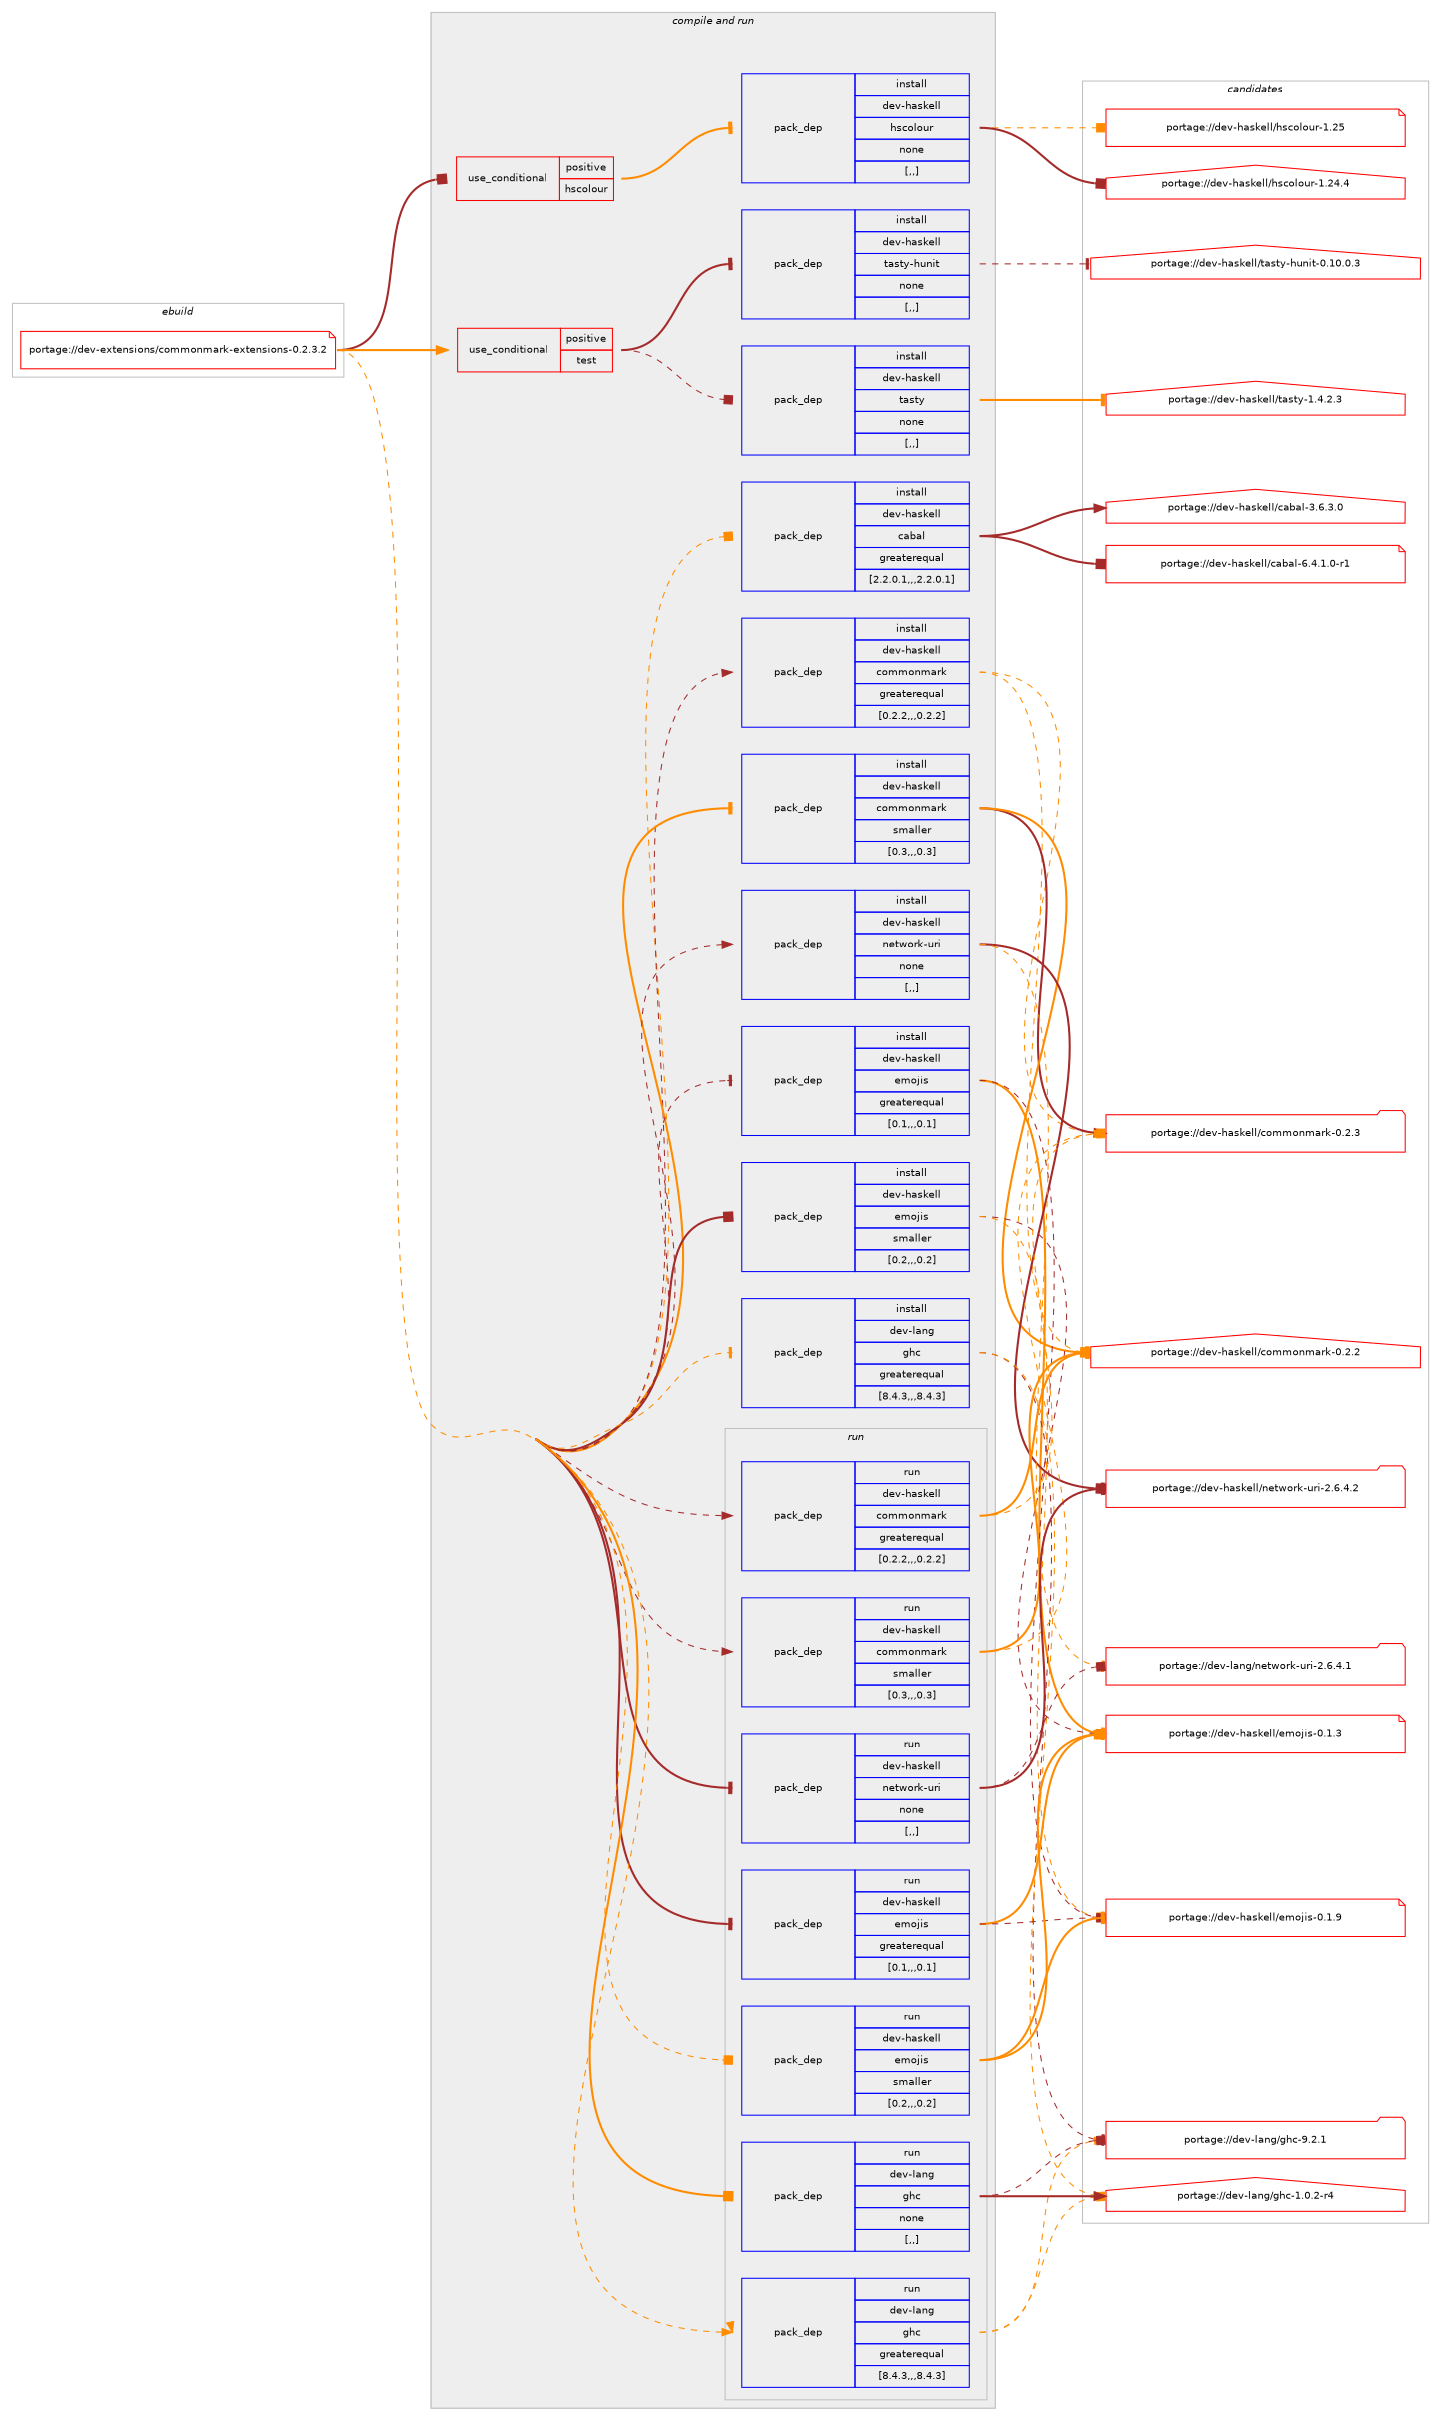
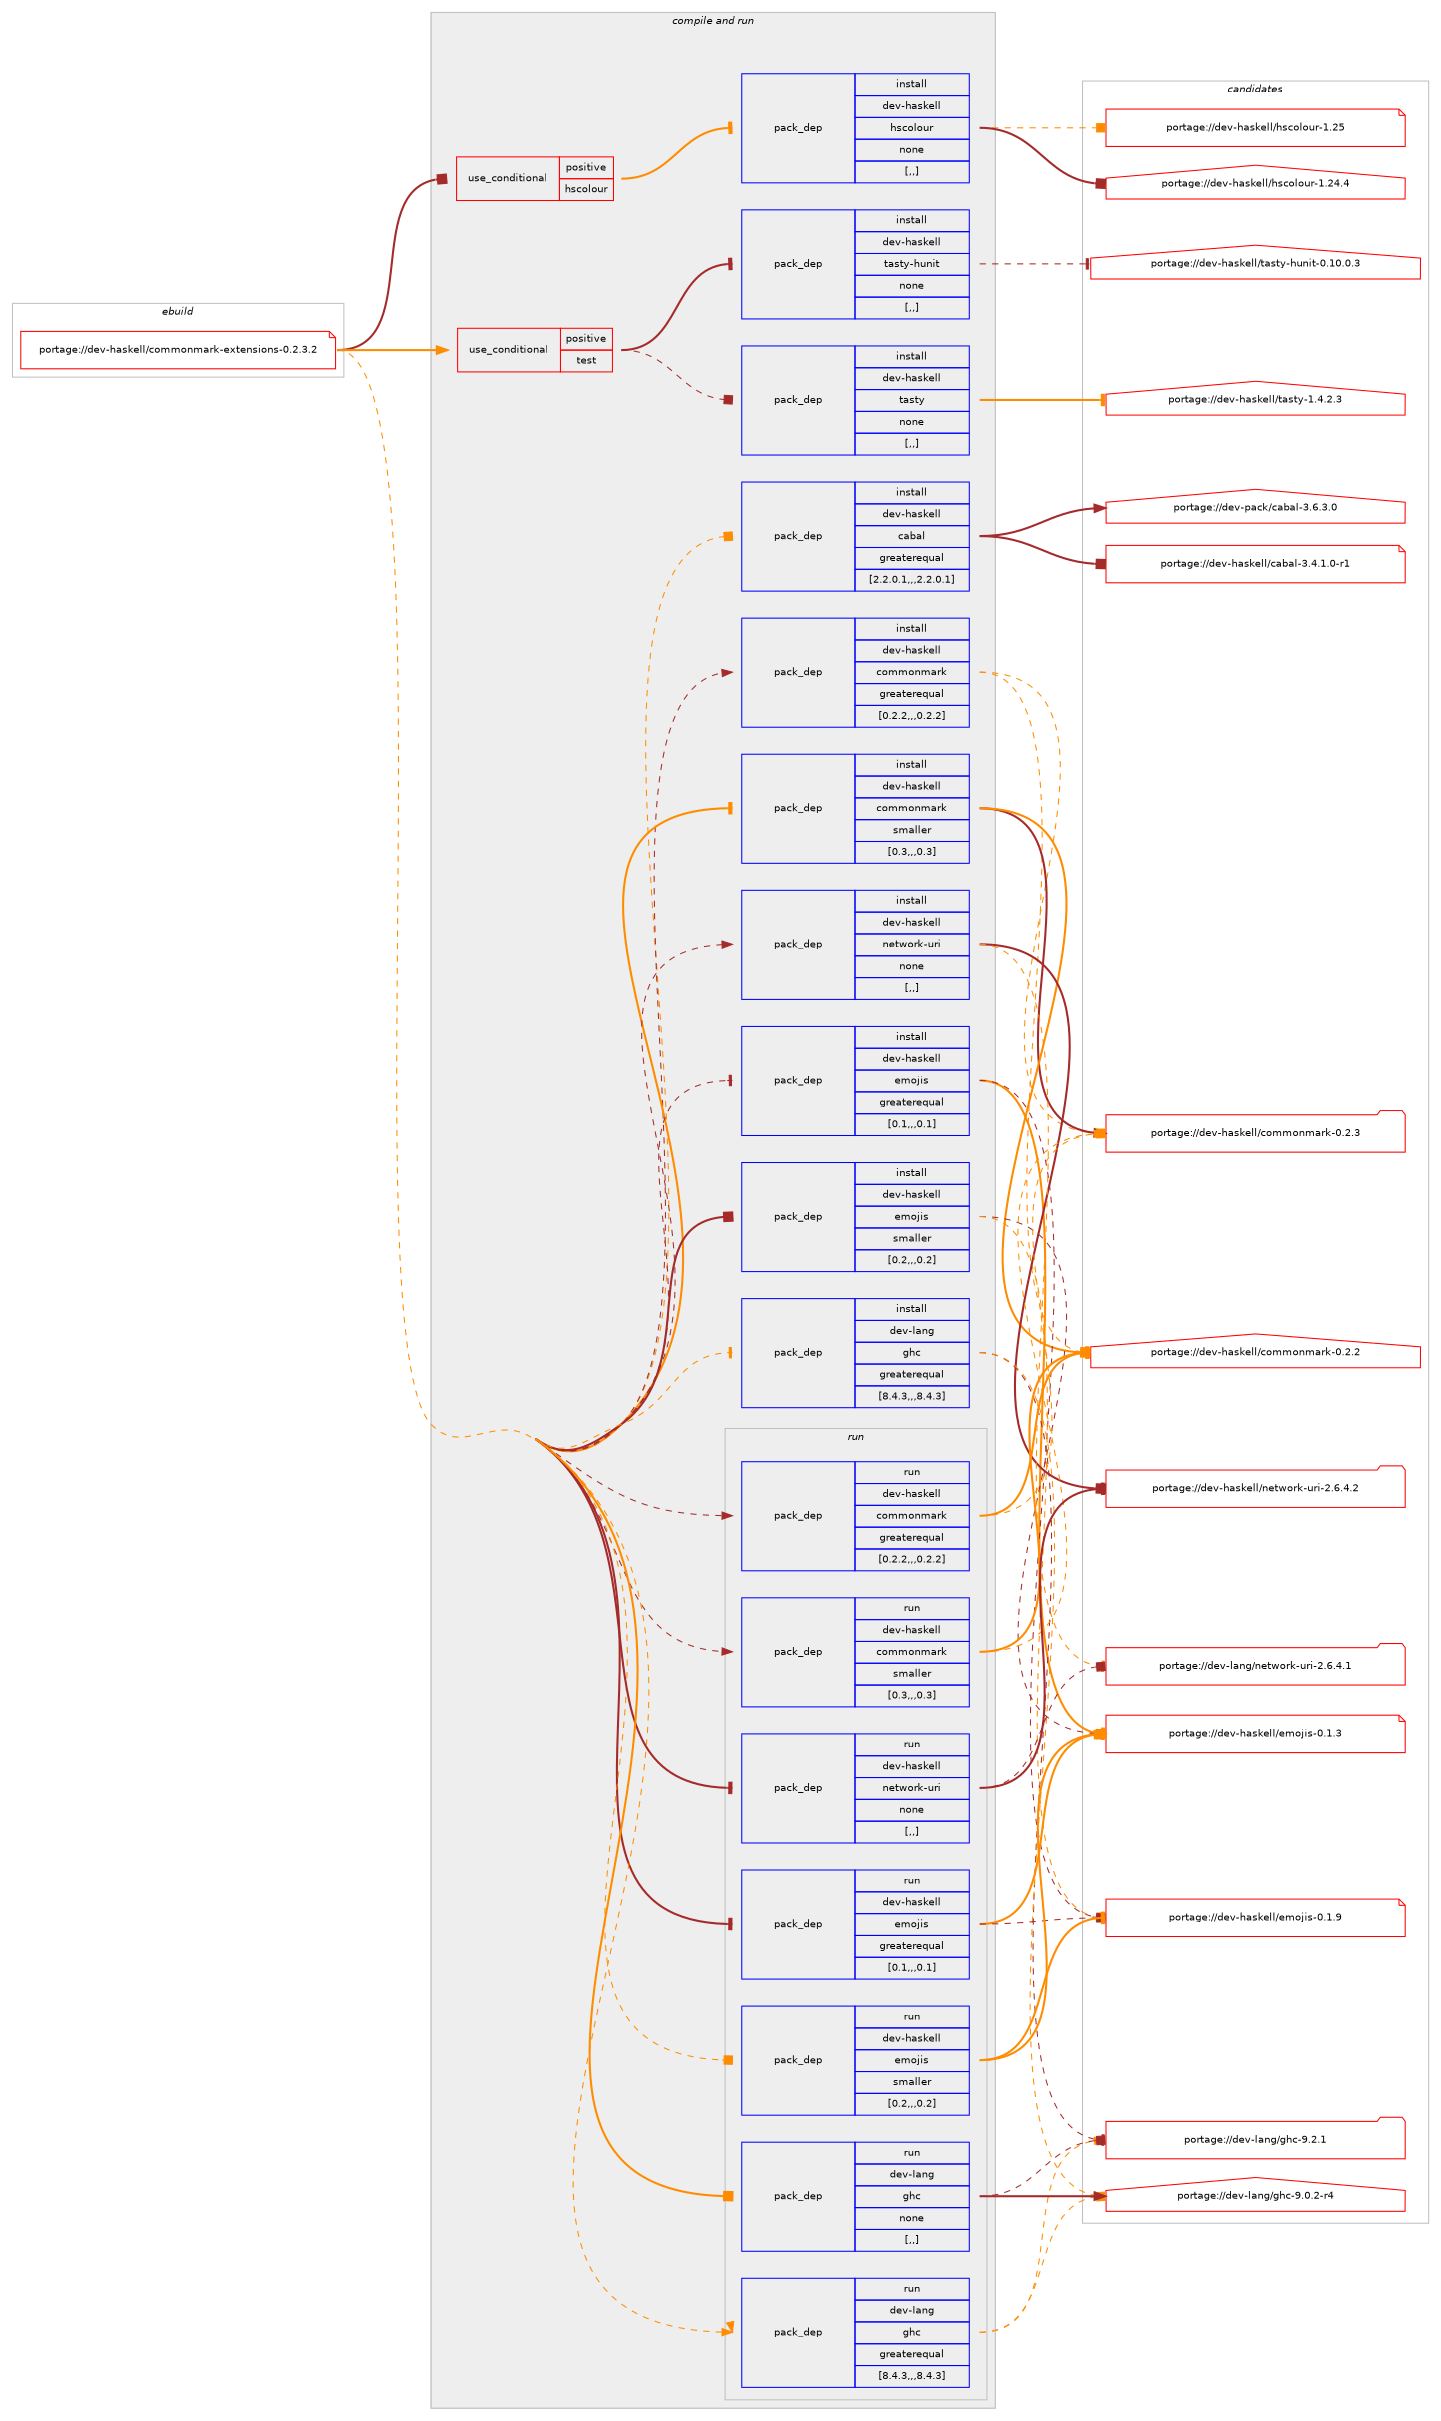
(178, 350) -> (178, 350)
(1256, 508) -> (1256, 508)
(1256, 564) -> (1256, 564)
(1256, 2196) -> (1256, 2196)
